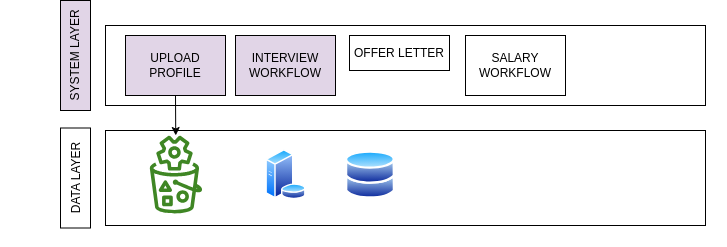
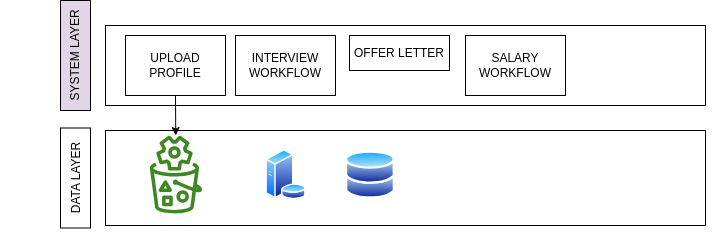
(176, 66) -> (176, 66)
(286, 66) -> (286, 66)
